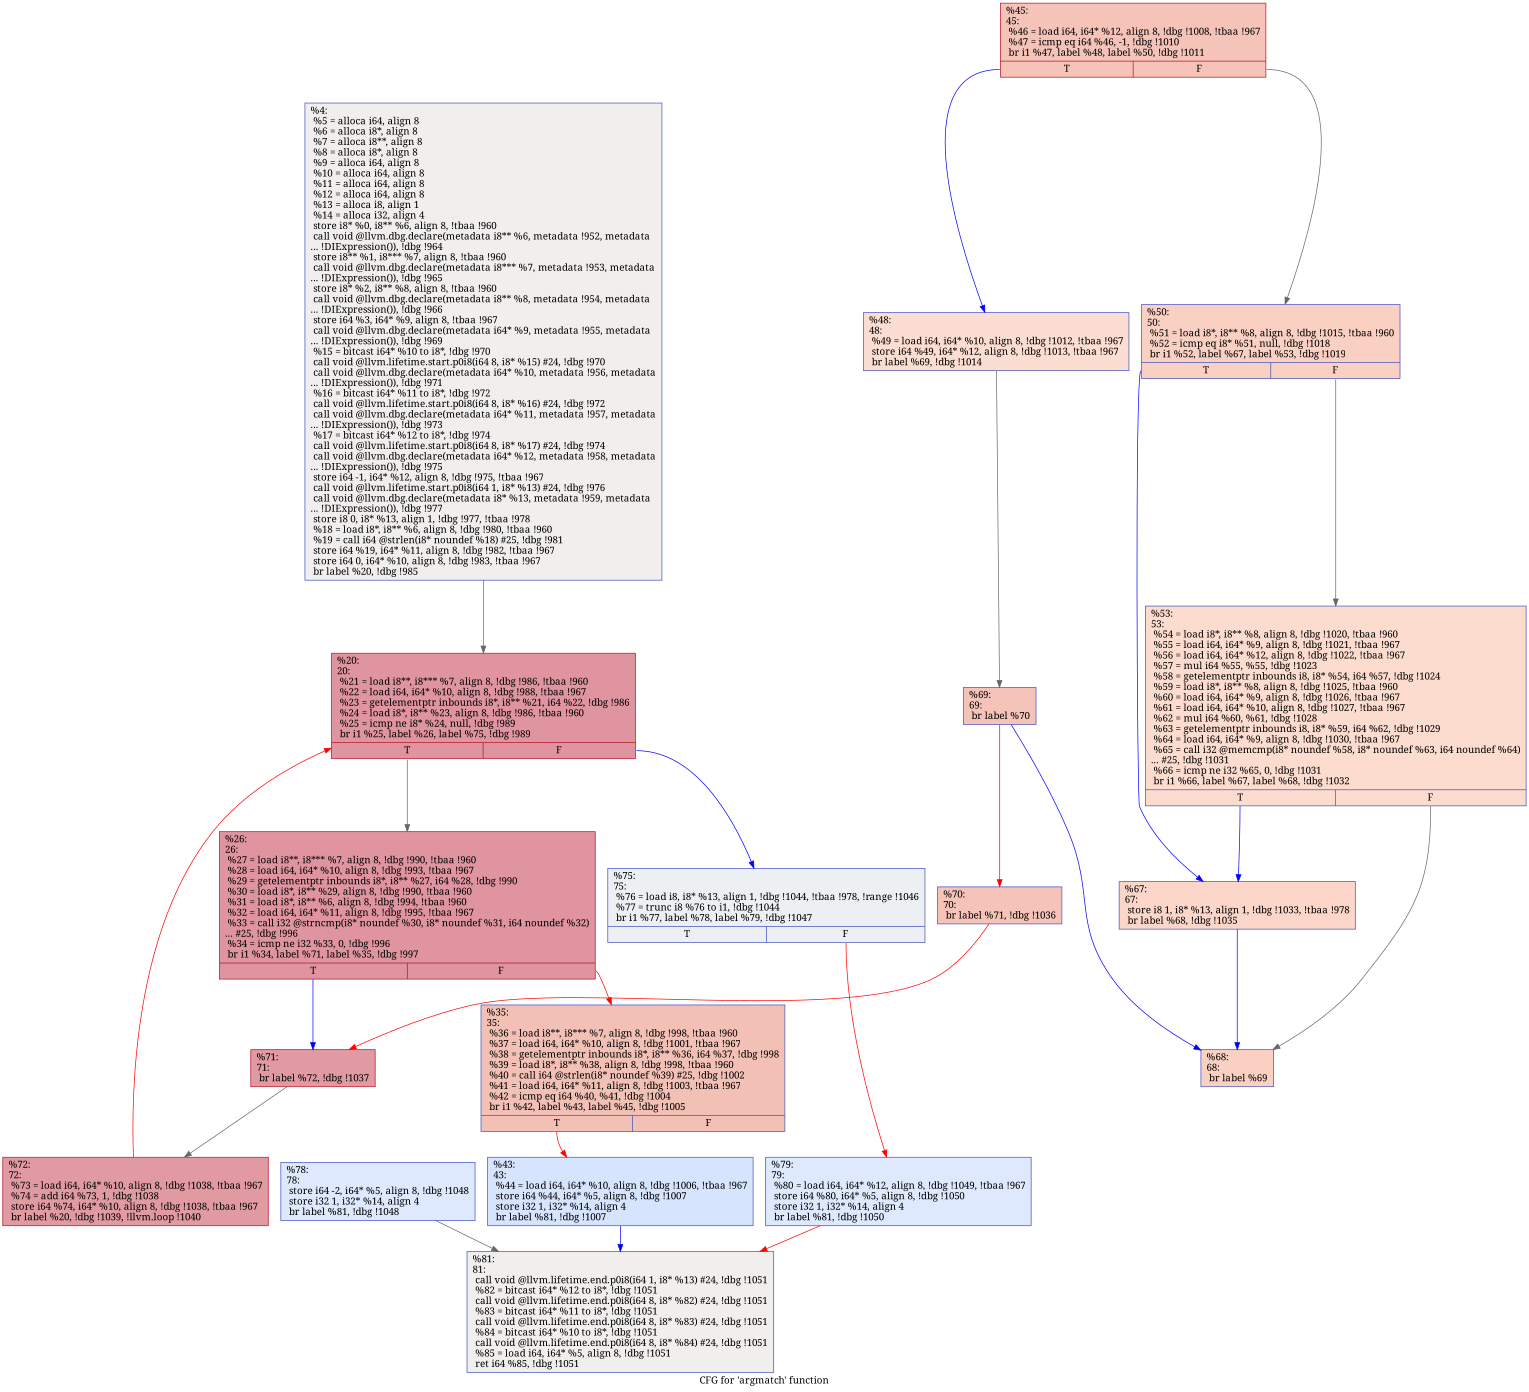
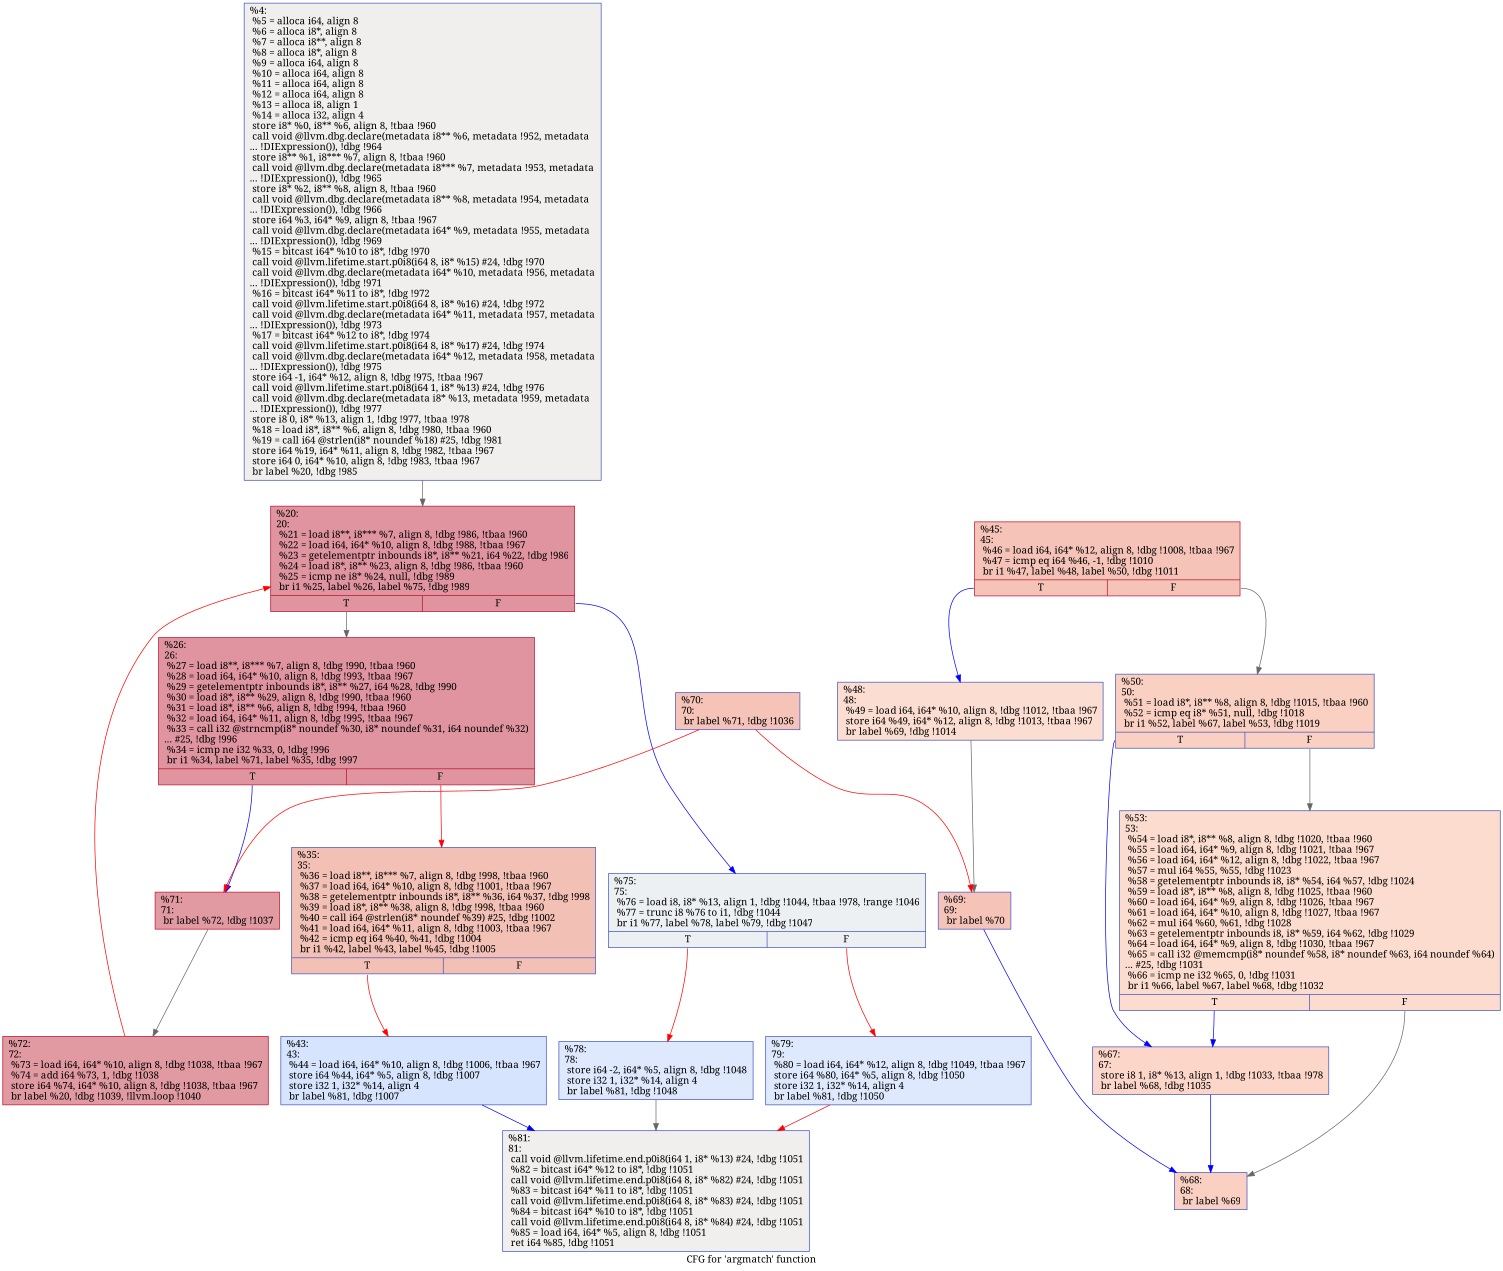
(1000, 802) -> (879, 794)
none -> (682, 992)
